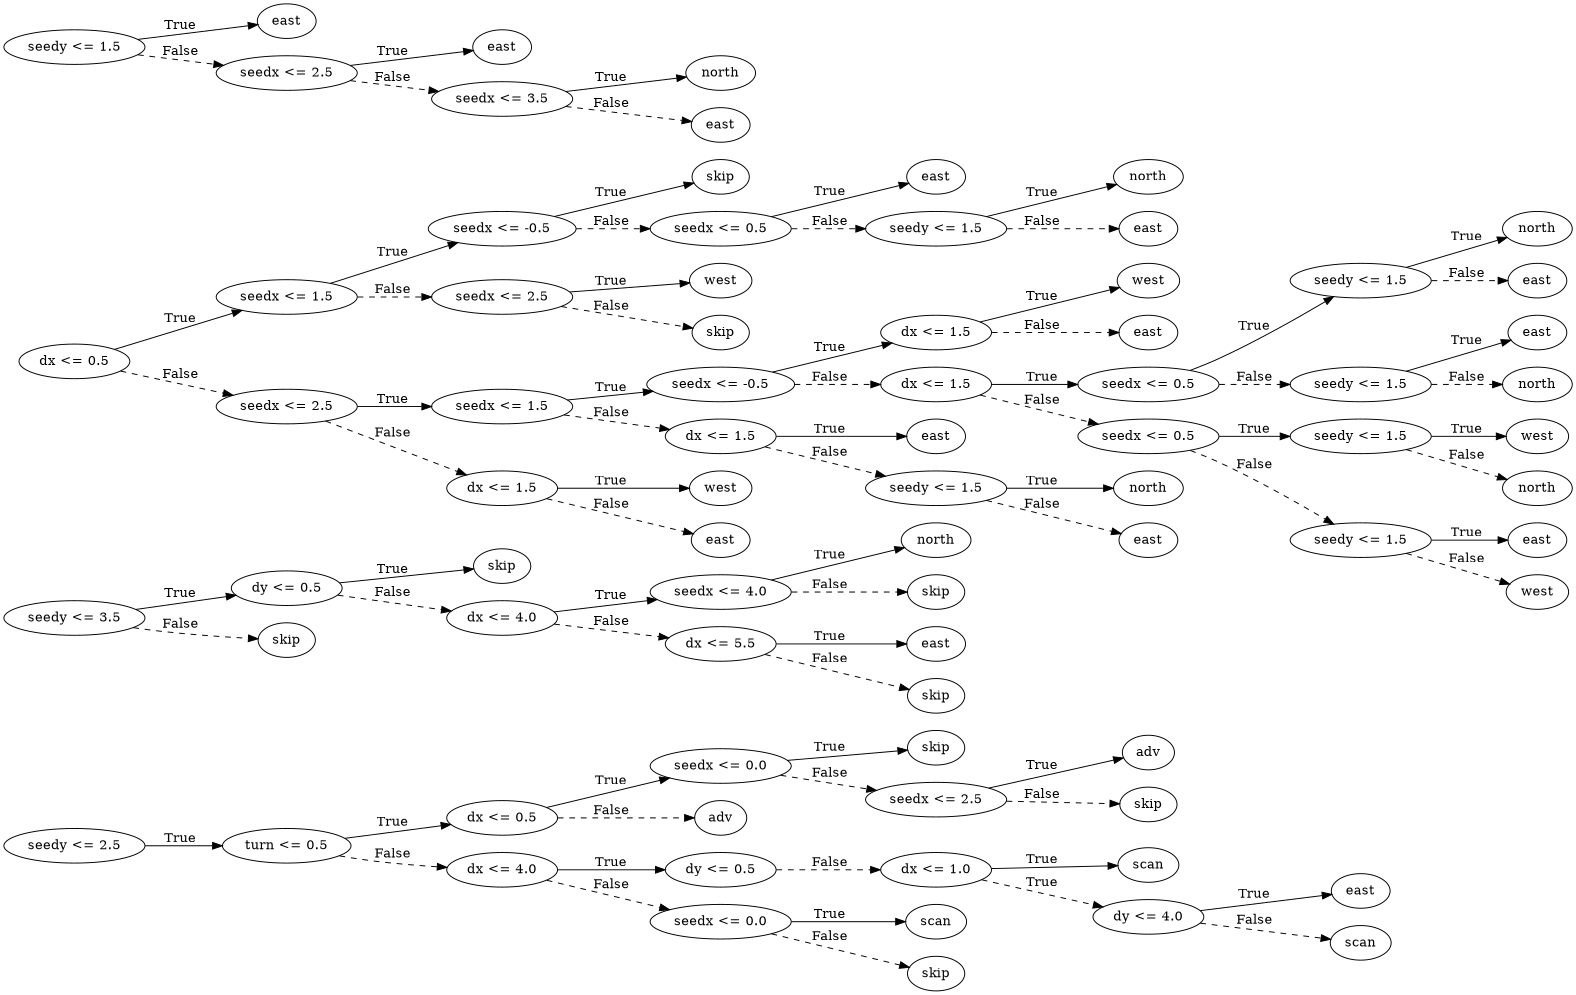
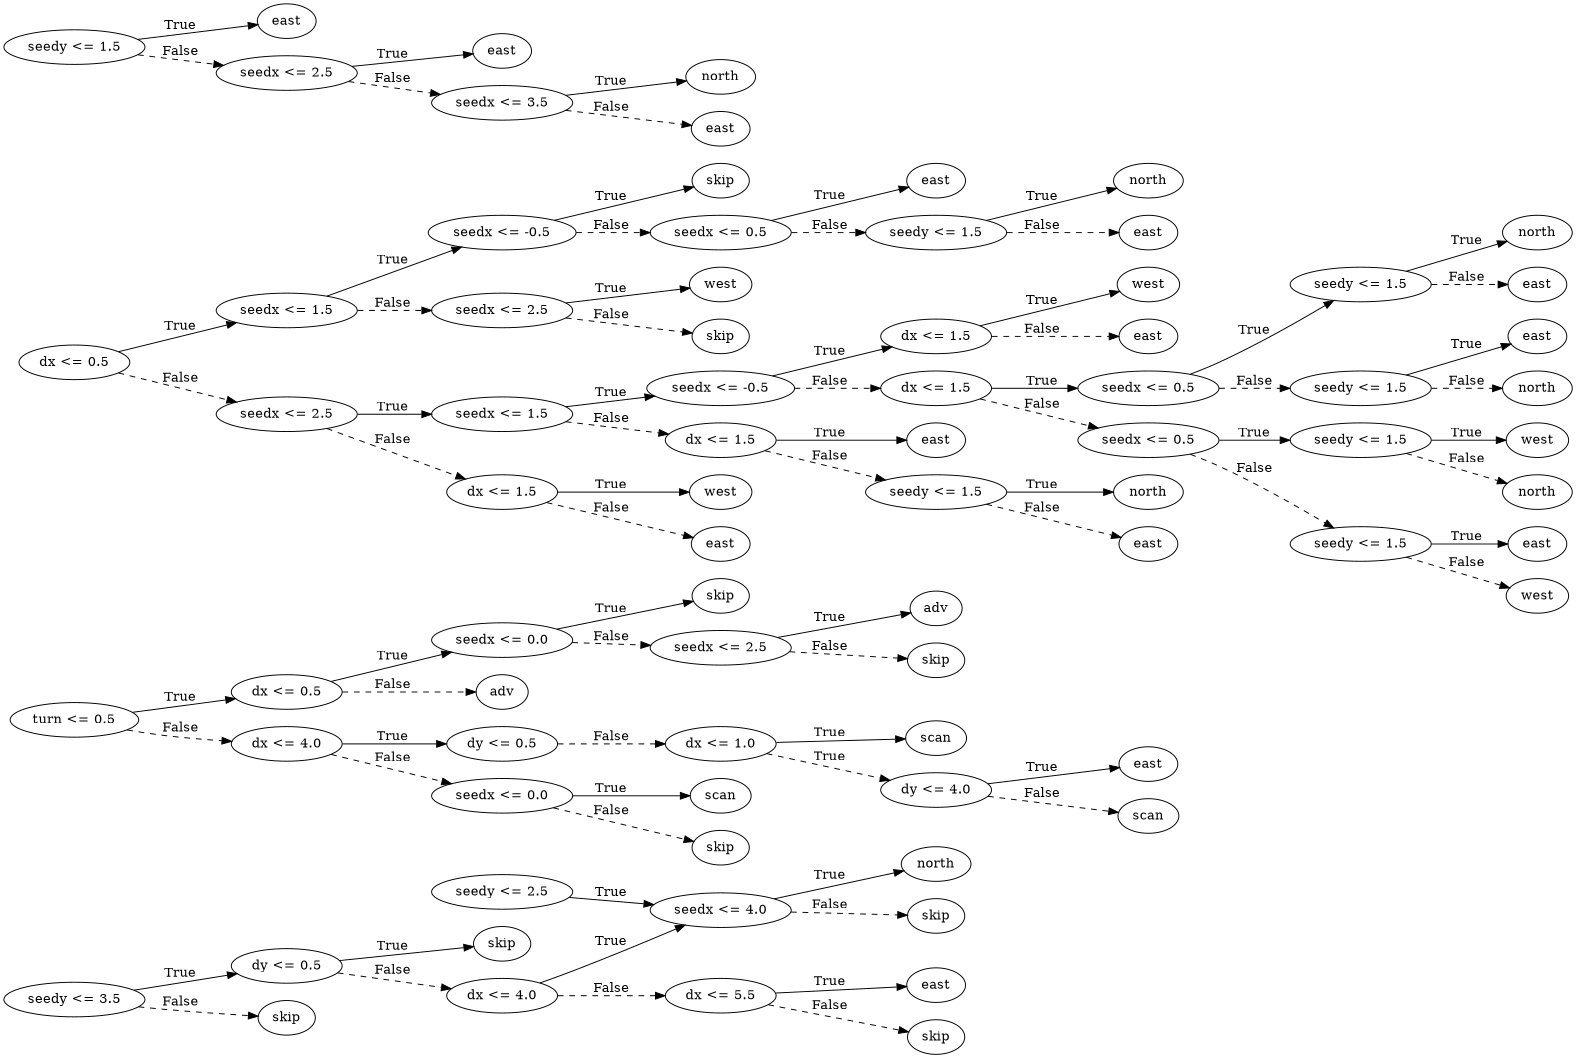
(179, 846) -> (606, 901)
